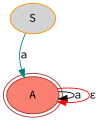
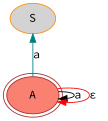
(20, 51) -> (33, 60)
